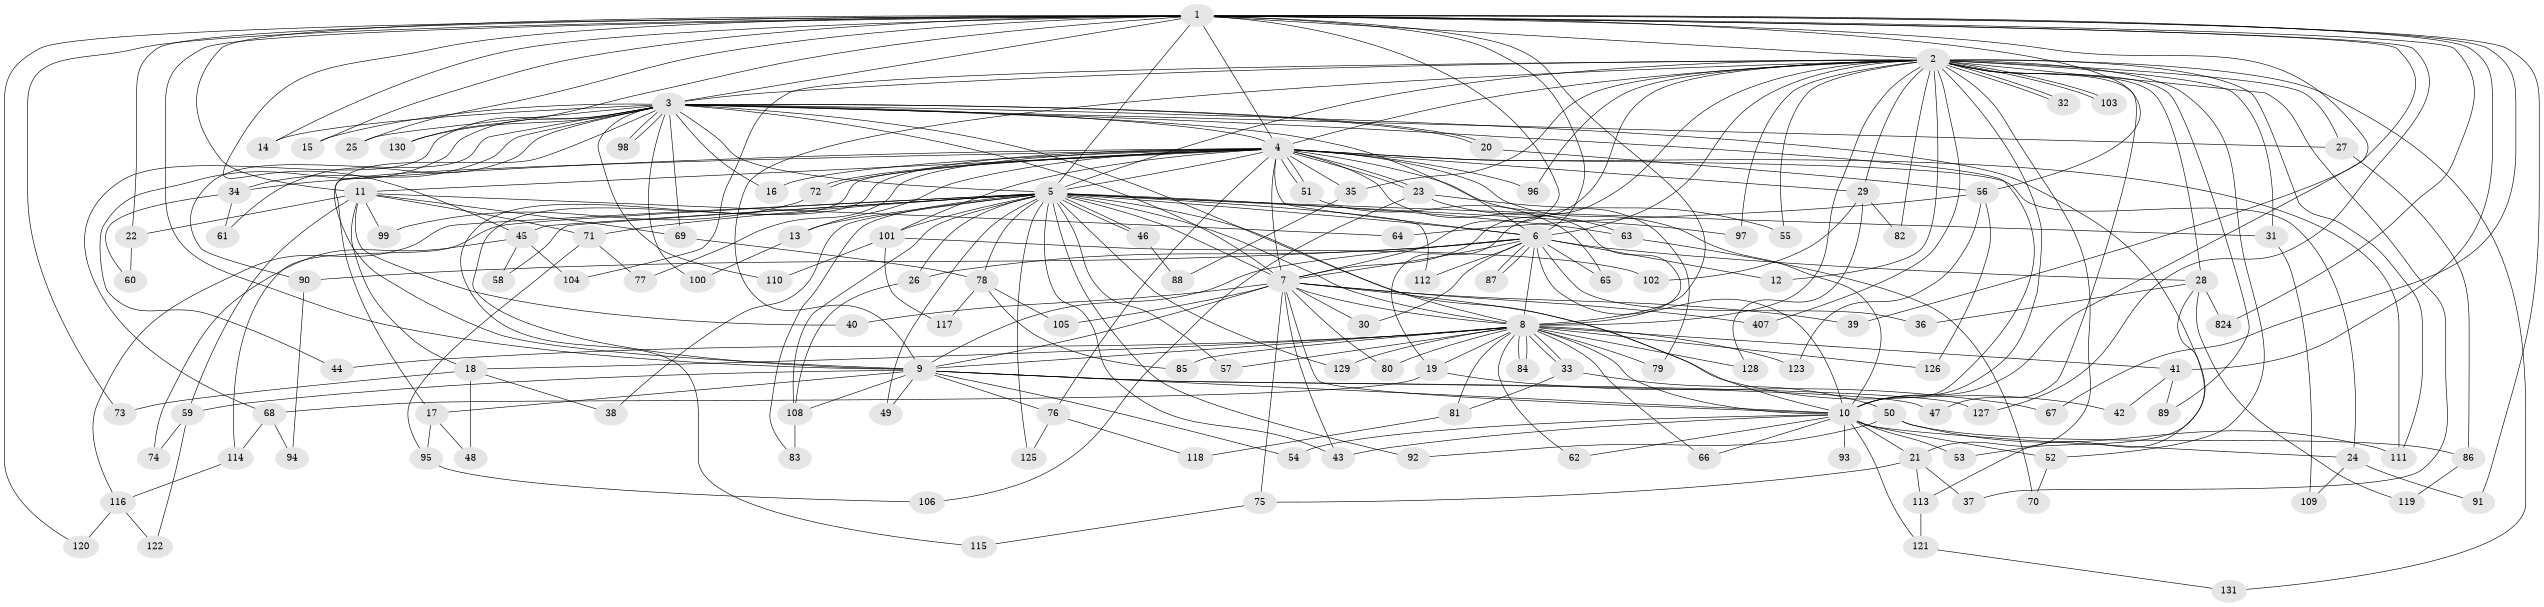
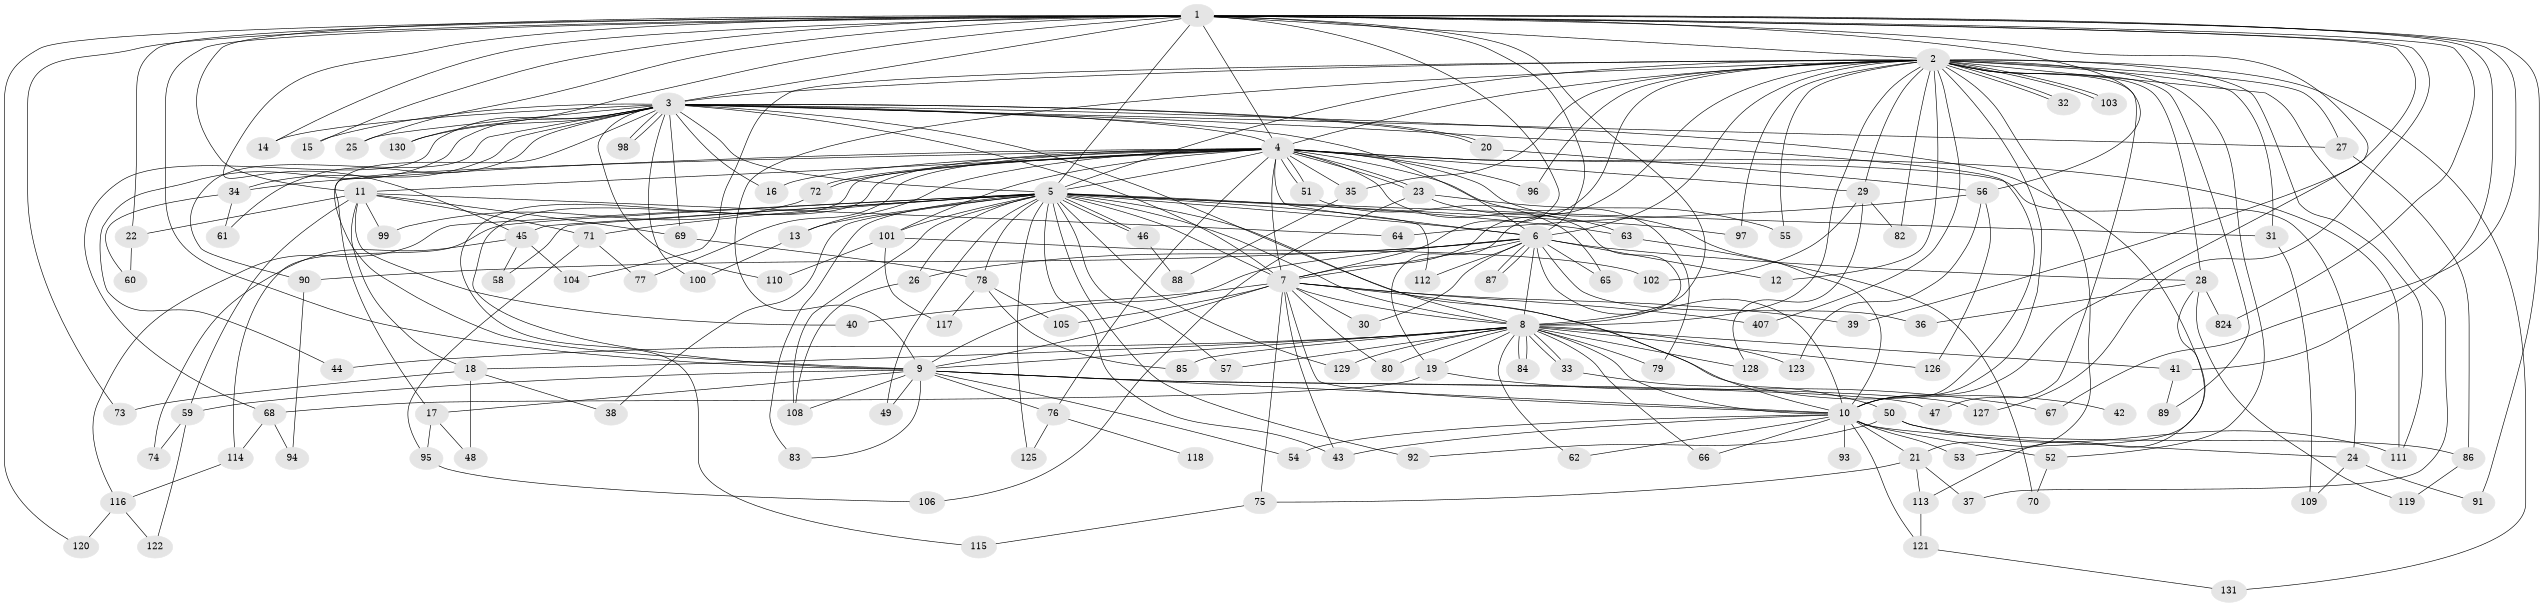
(2148, 392) -> none
(1455, 414) -> none
(795, 436) -> (885, 442)
